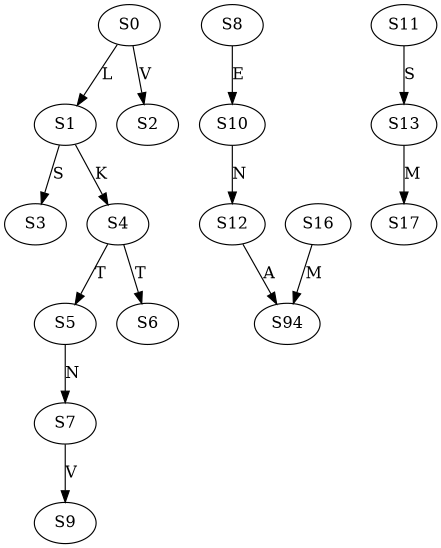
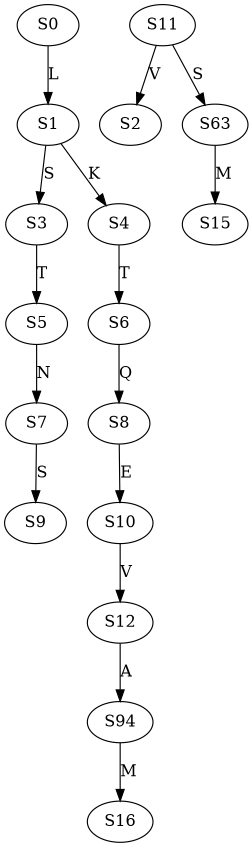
(137, 69) -> (148, 69)
(404, 125) -> (215, 125)
(240, 175) -> (126, 573)
(404, 224) -> (215, 224)
(94, 269) -> (37, 268)
(304, 269) -> (120, 766)
none -> (119, 368)
(71, 473) -> (42, 473)
